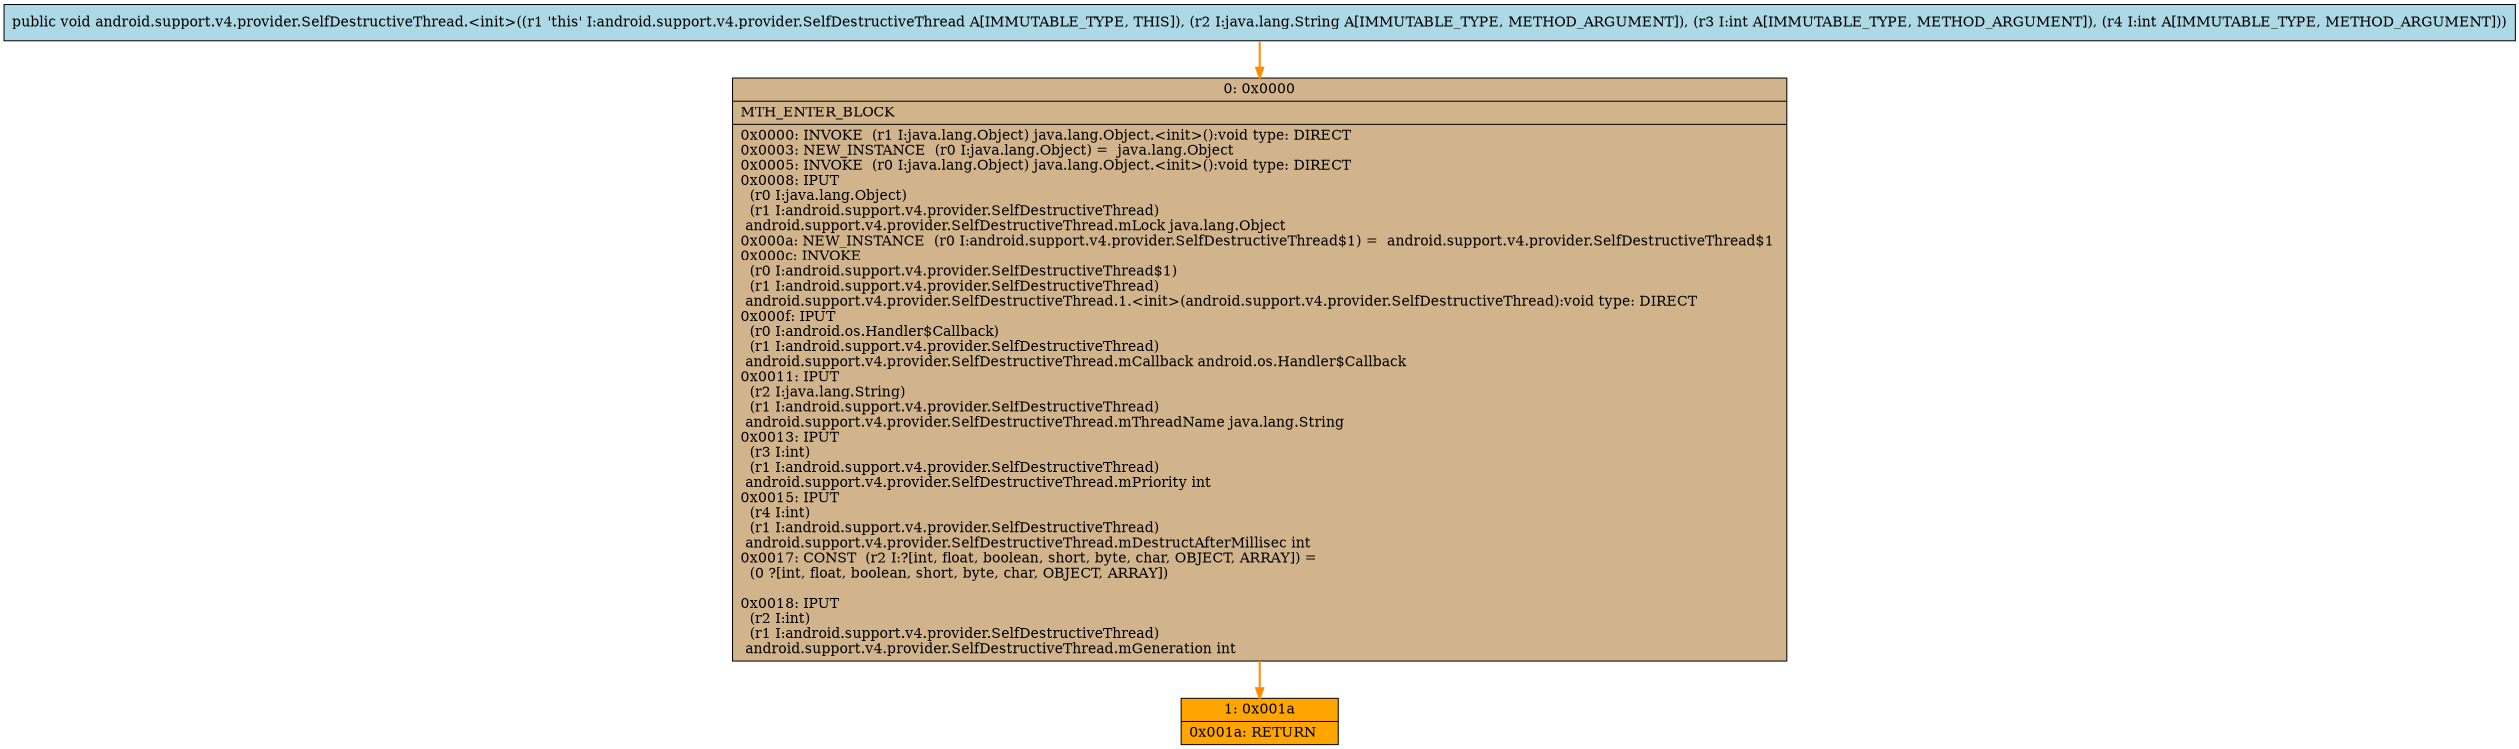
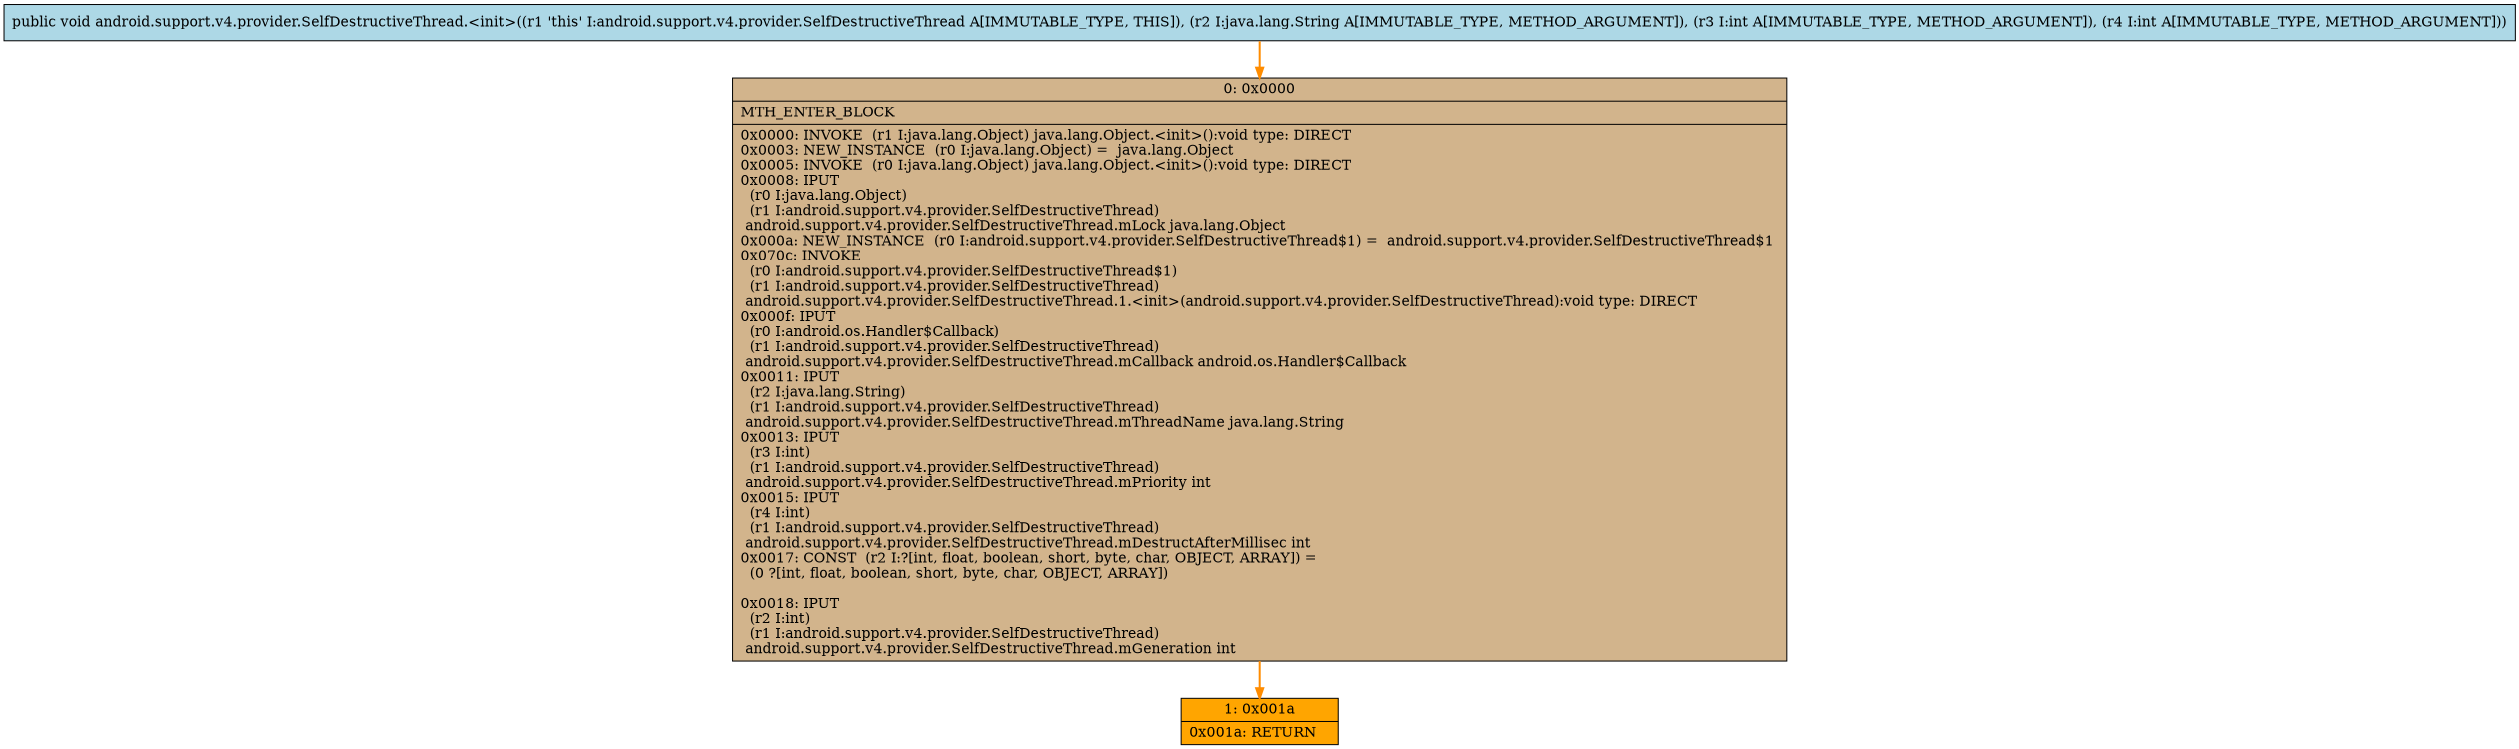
(806, 256) -> (806, 256)
